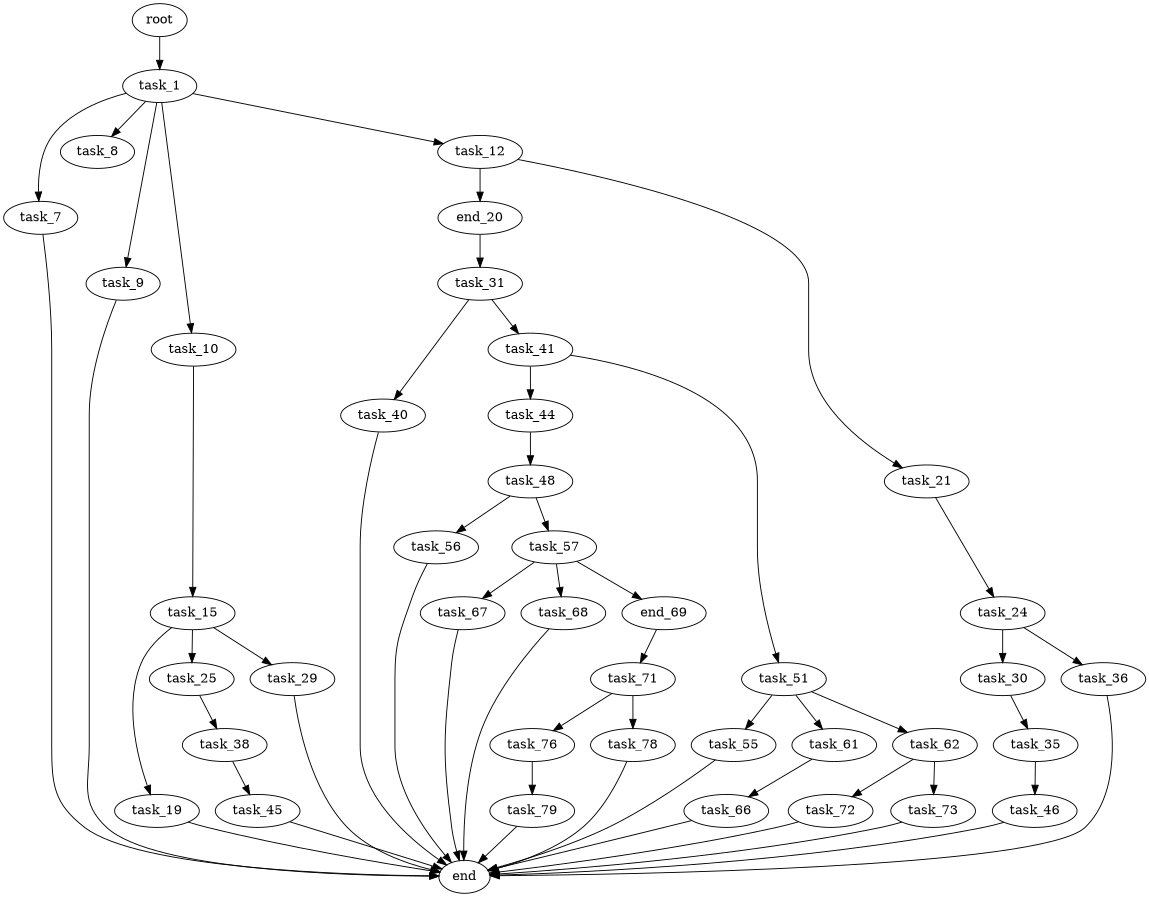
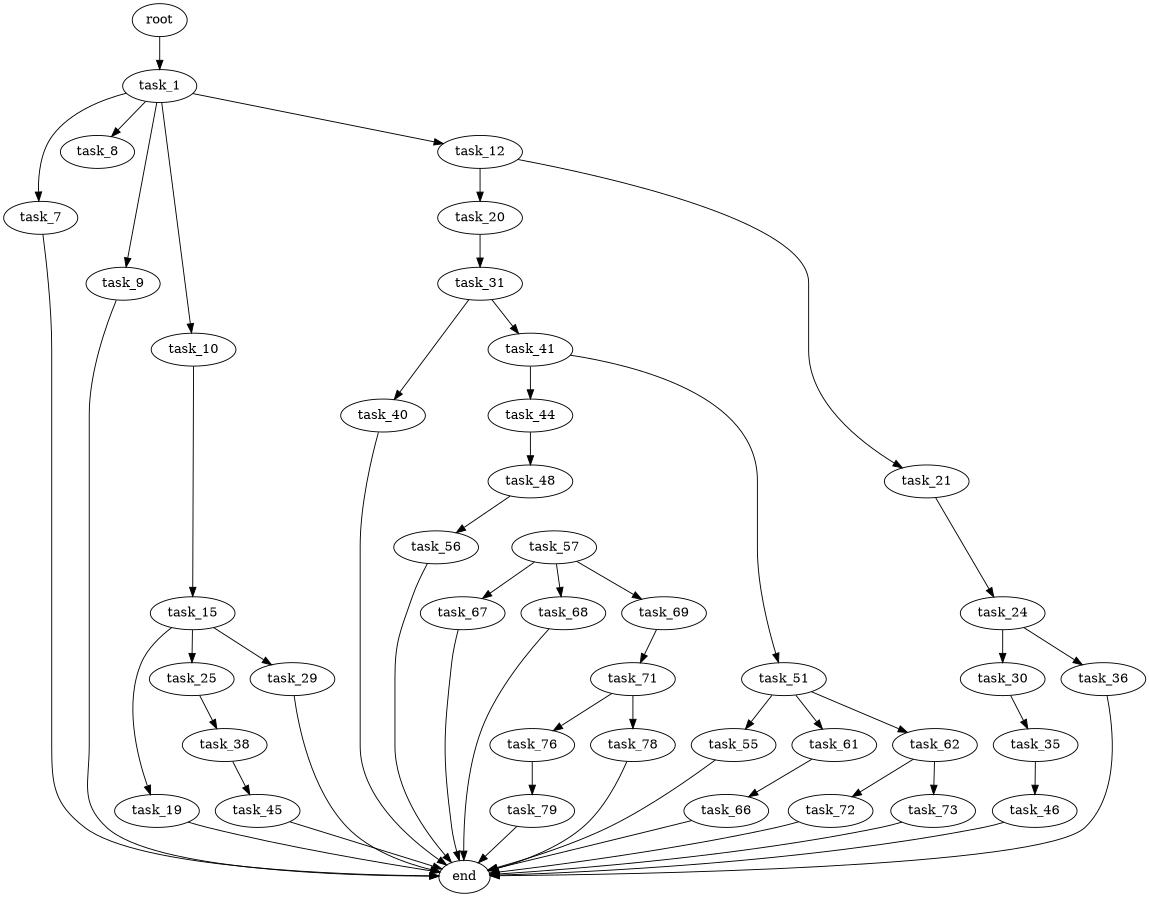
(480, 218) -> (480, 218)
(541, 510) -> none
(664, 613) -> (664, 613)
